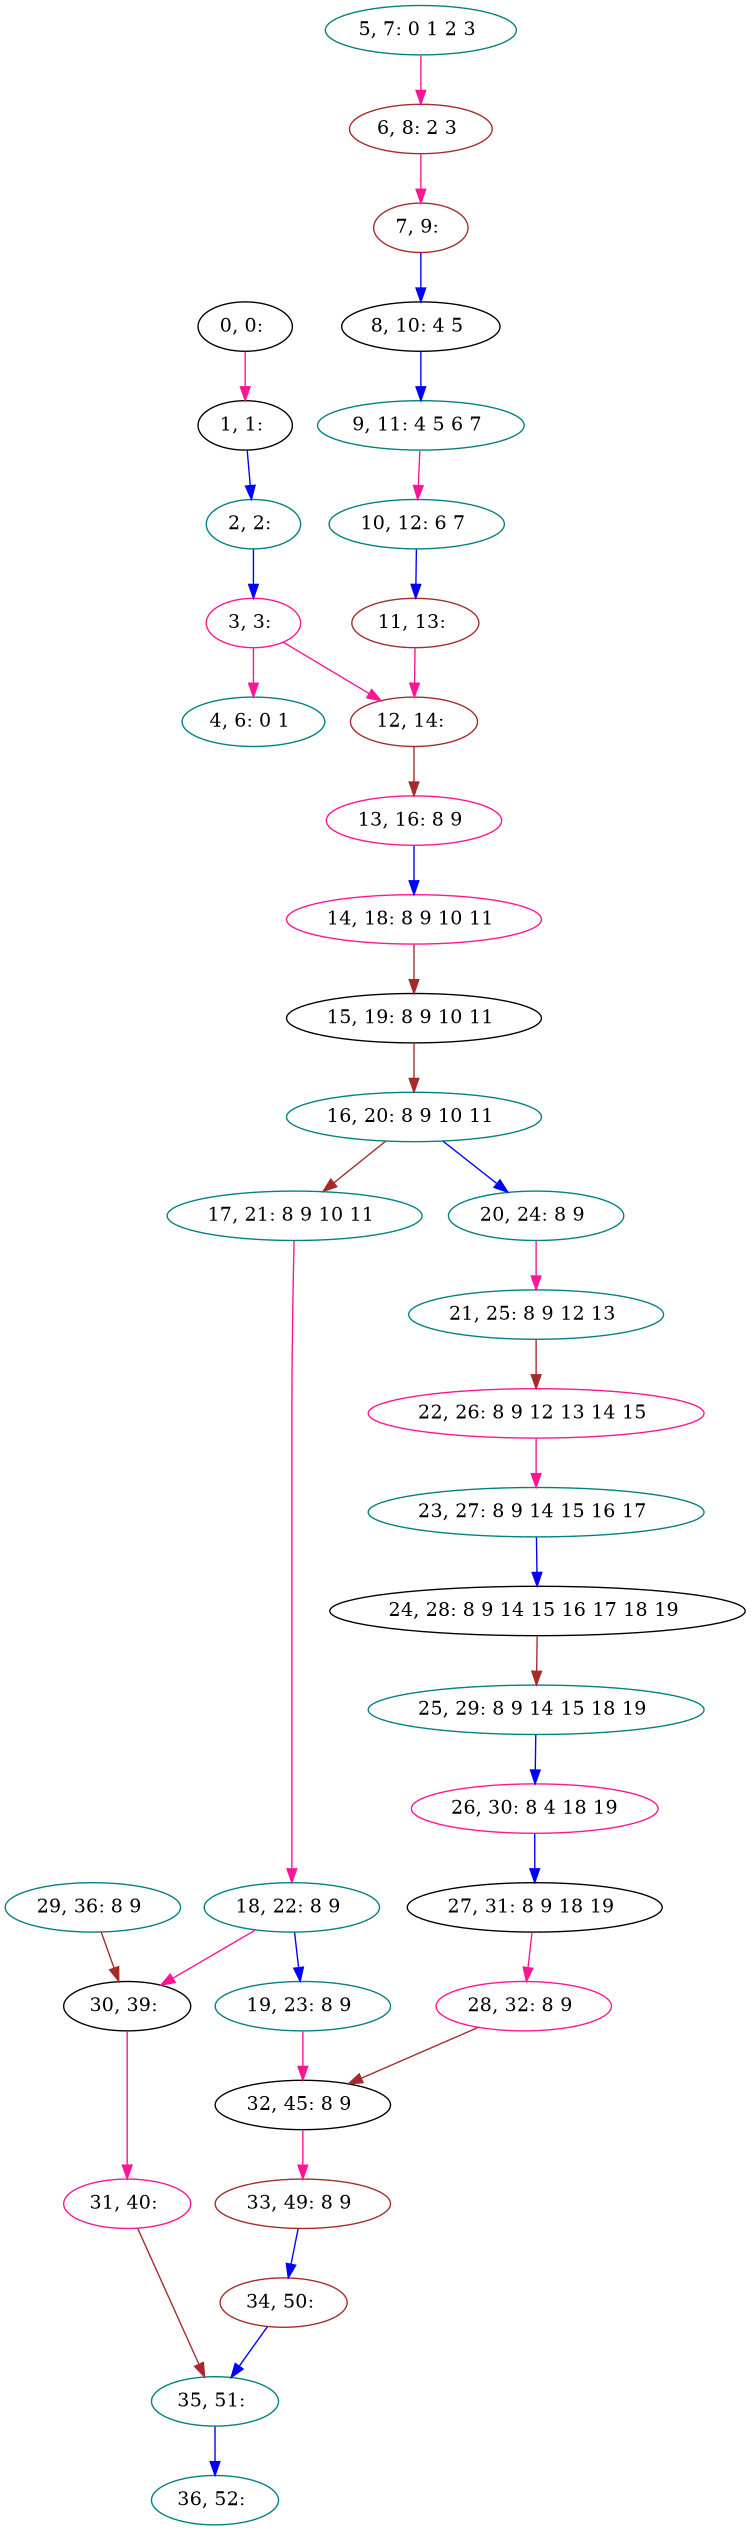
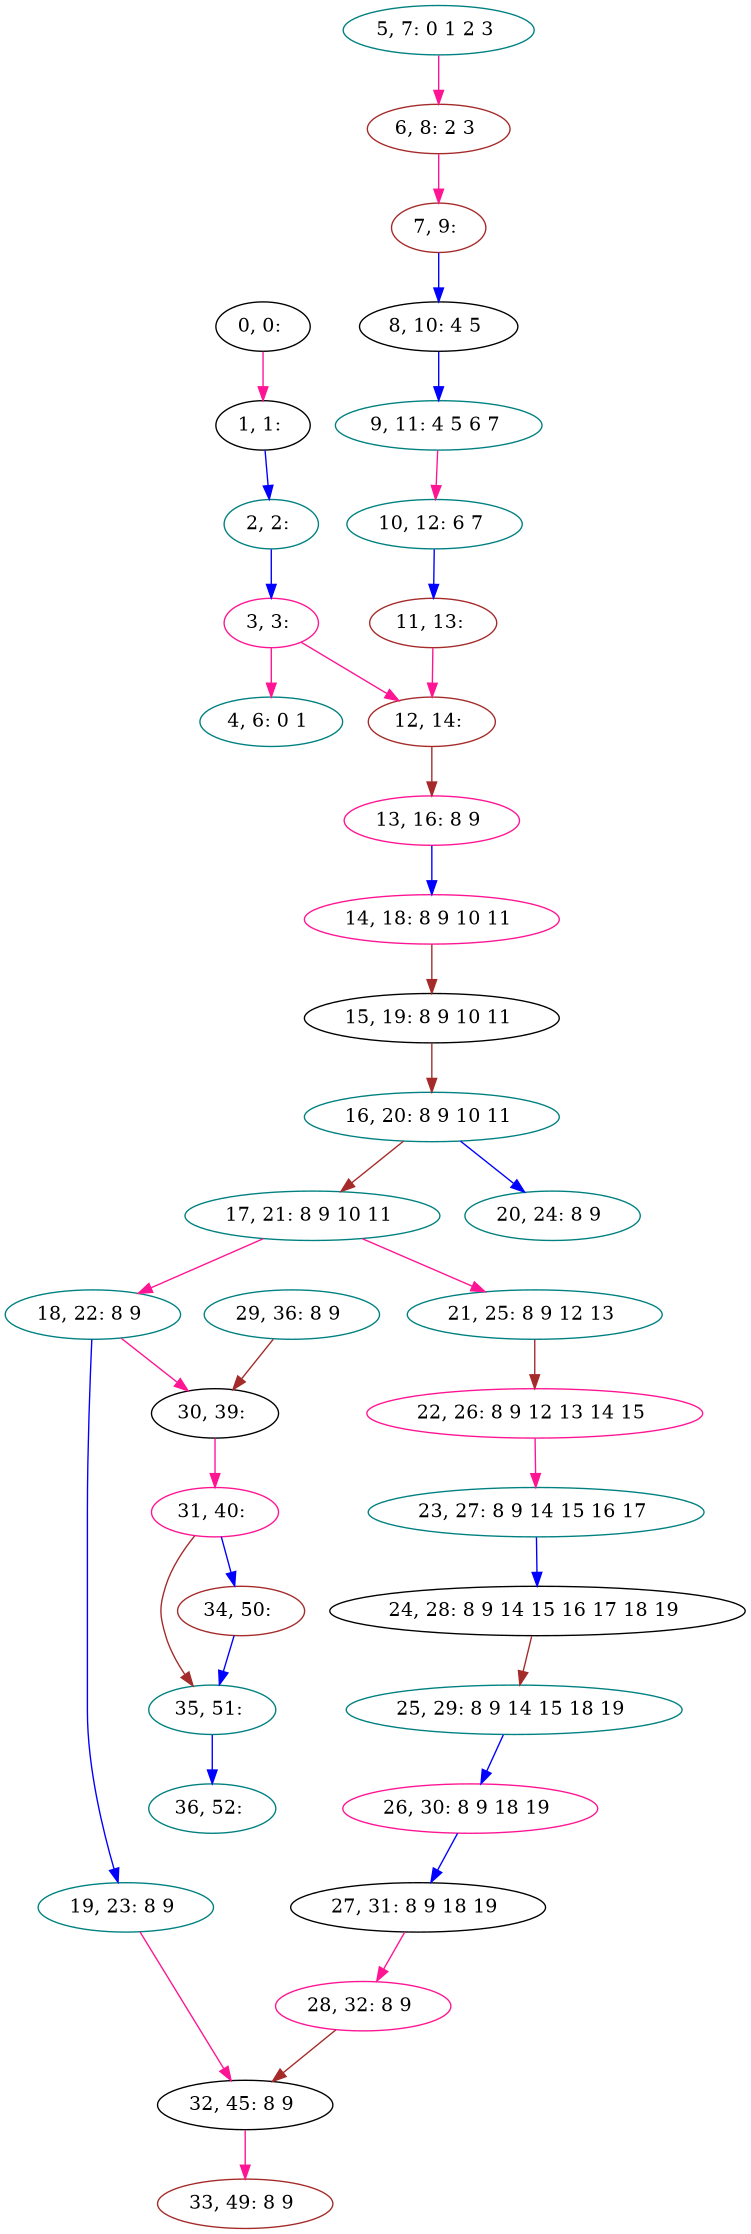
(536, 1258) -> (417, 1262)
(535, 1809) -> (470, 1809)
(295, 2246) -> (226, 1555)
